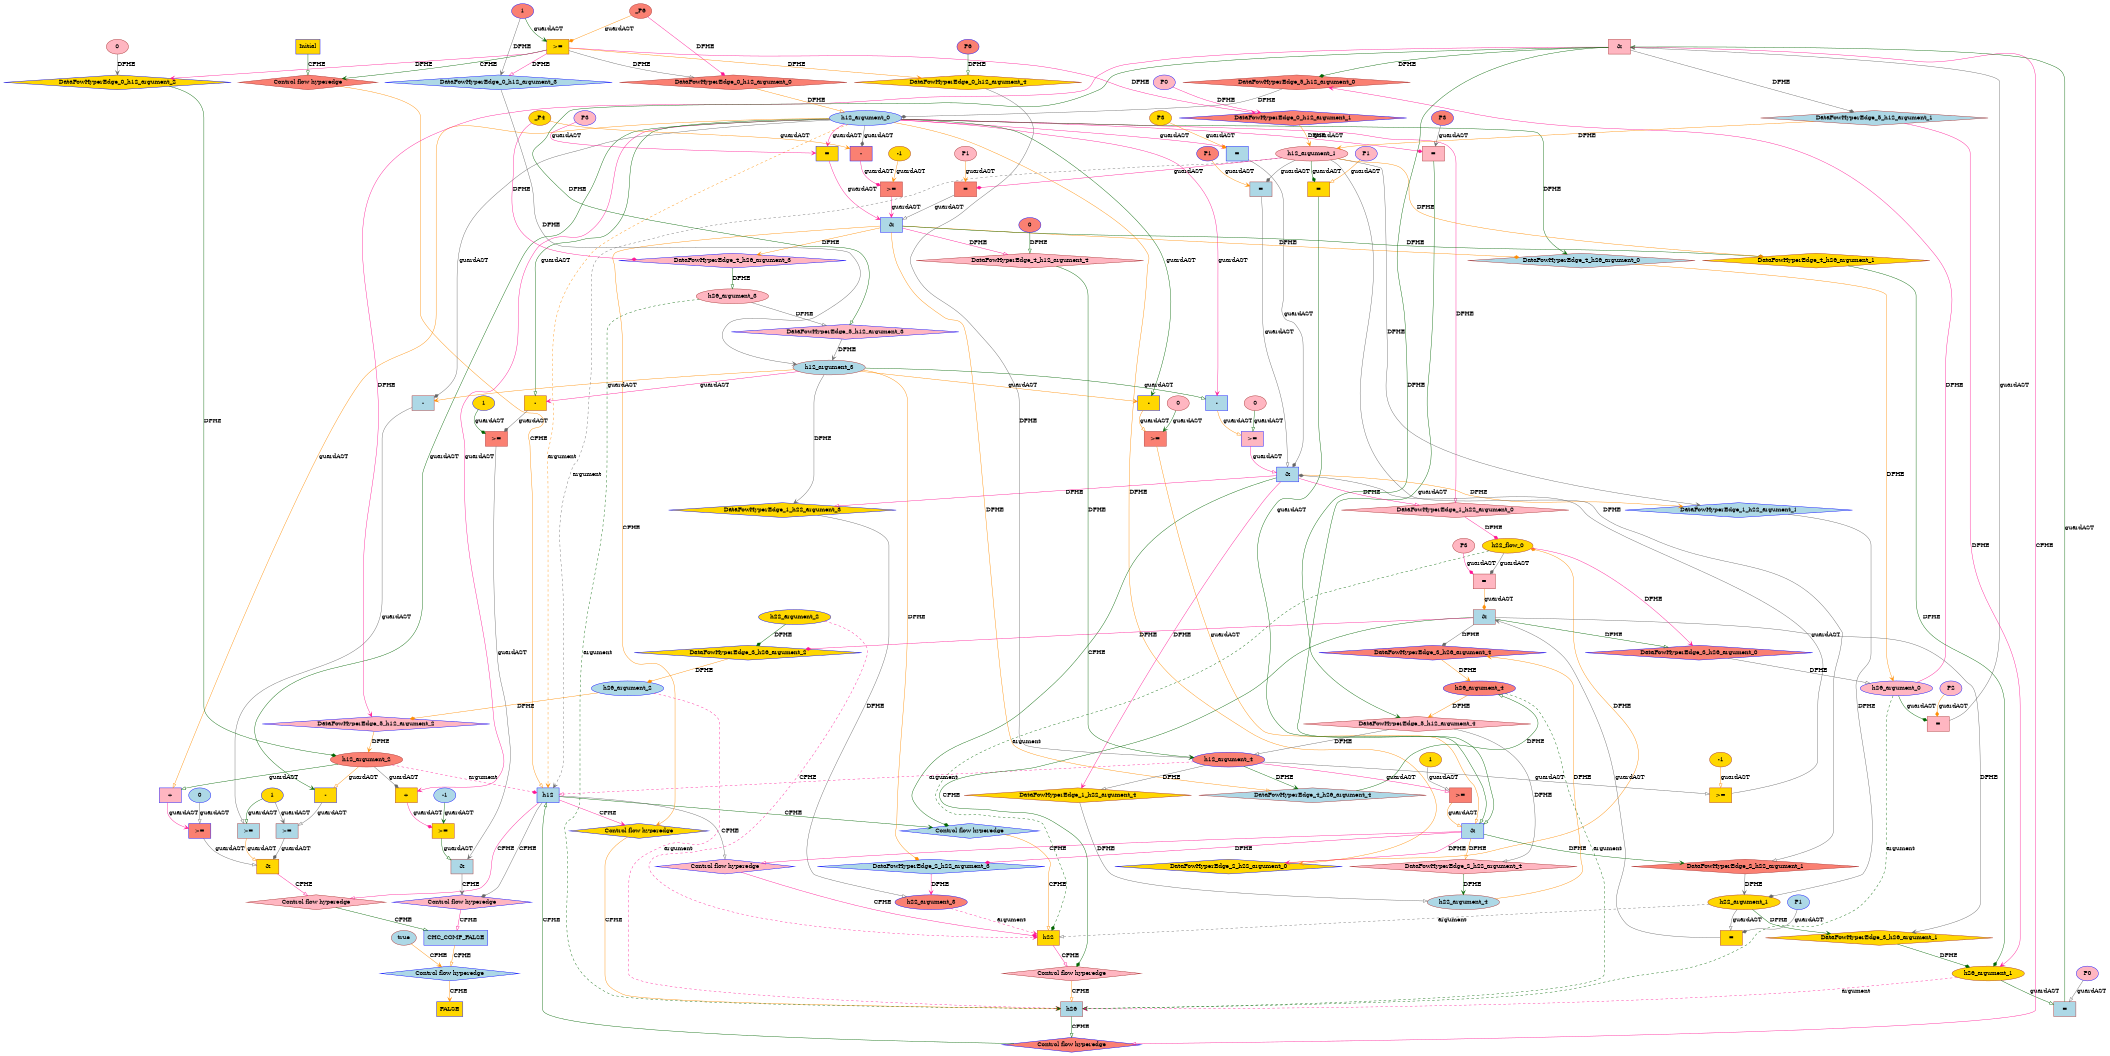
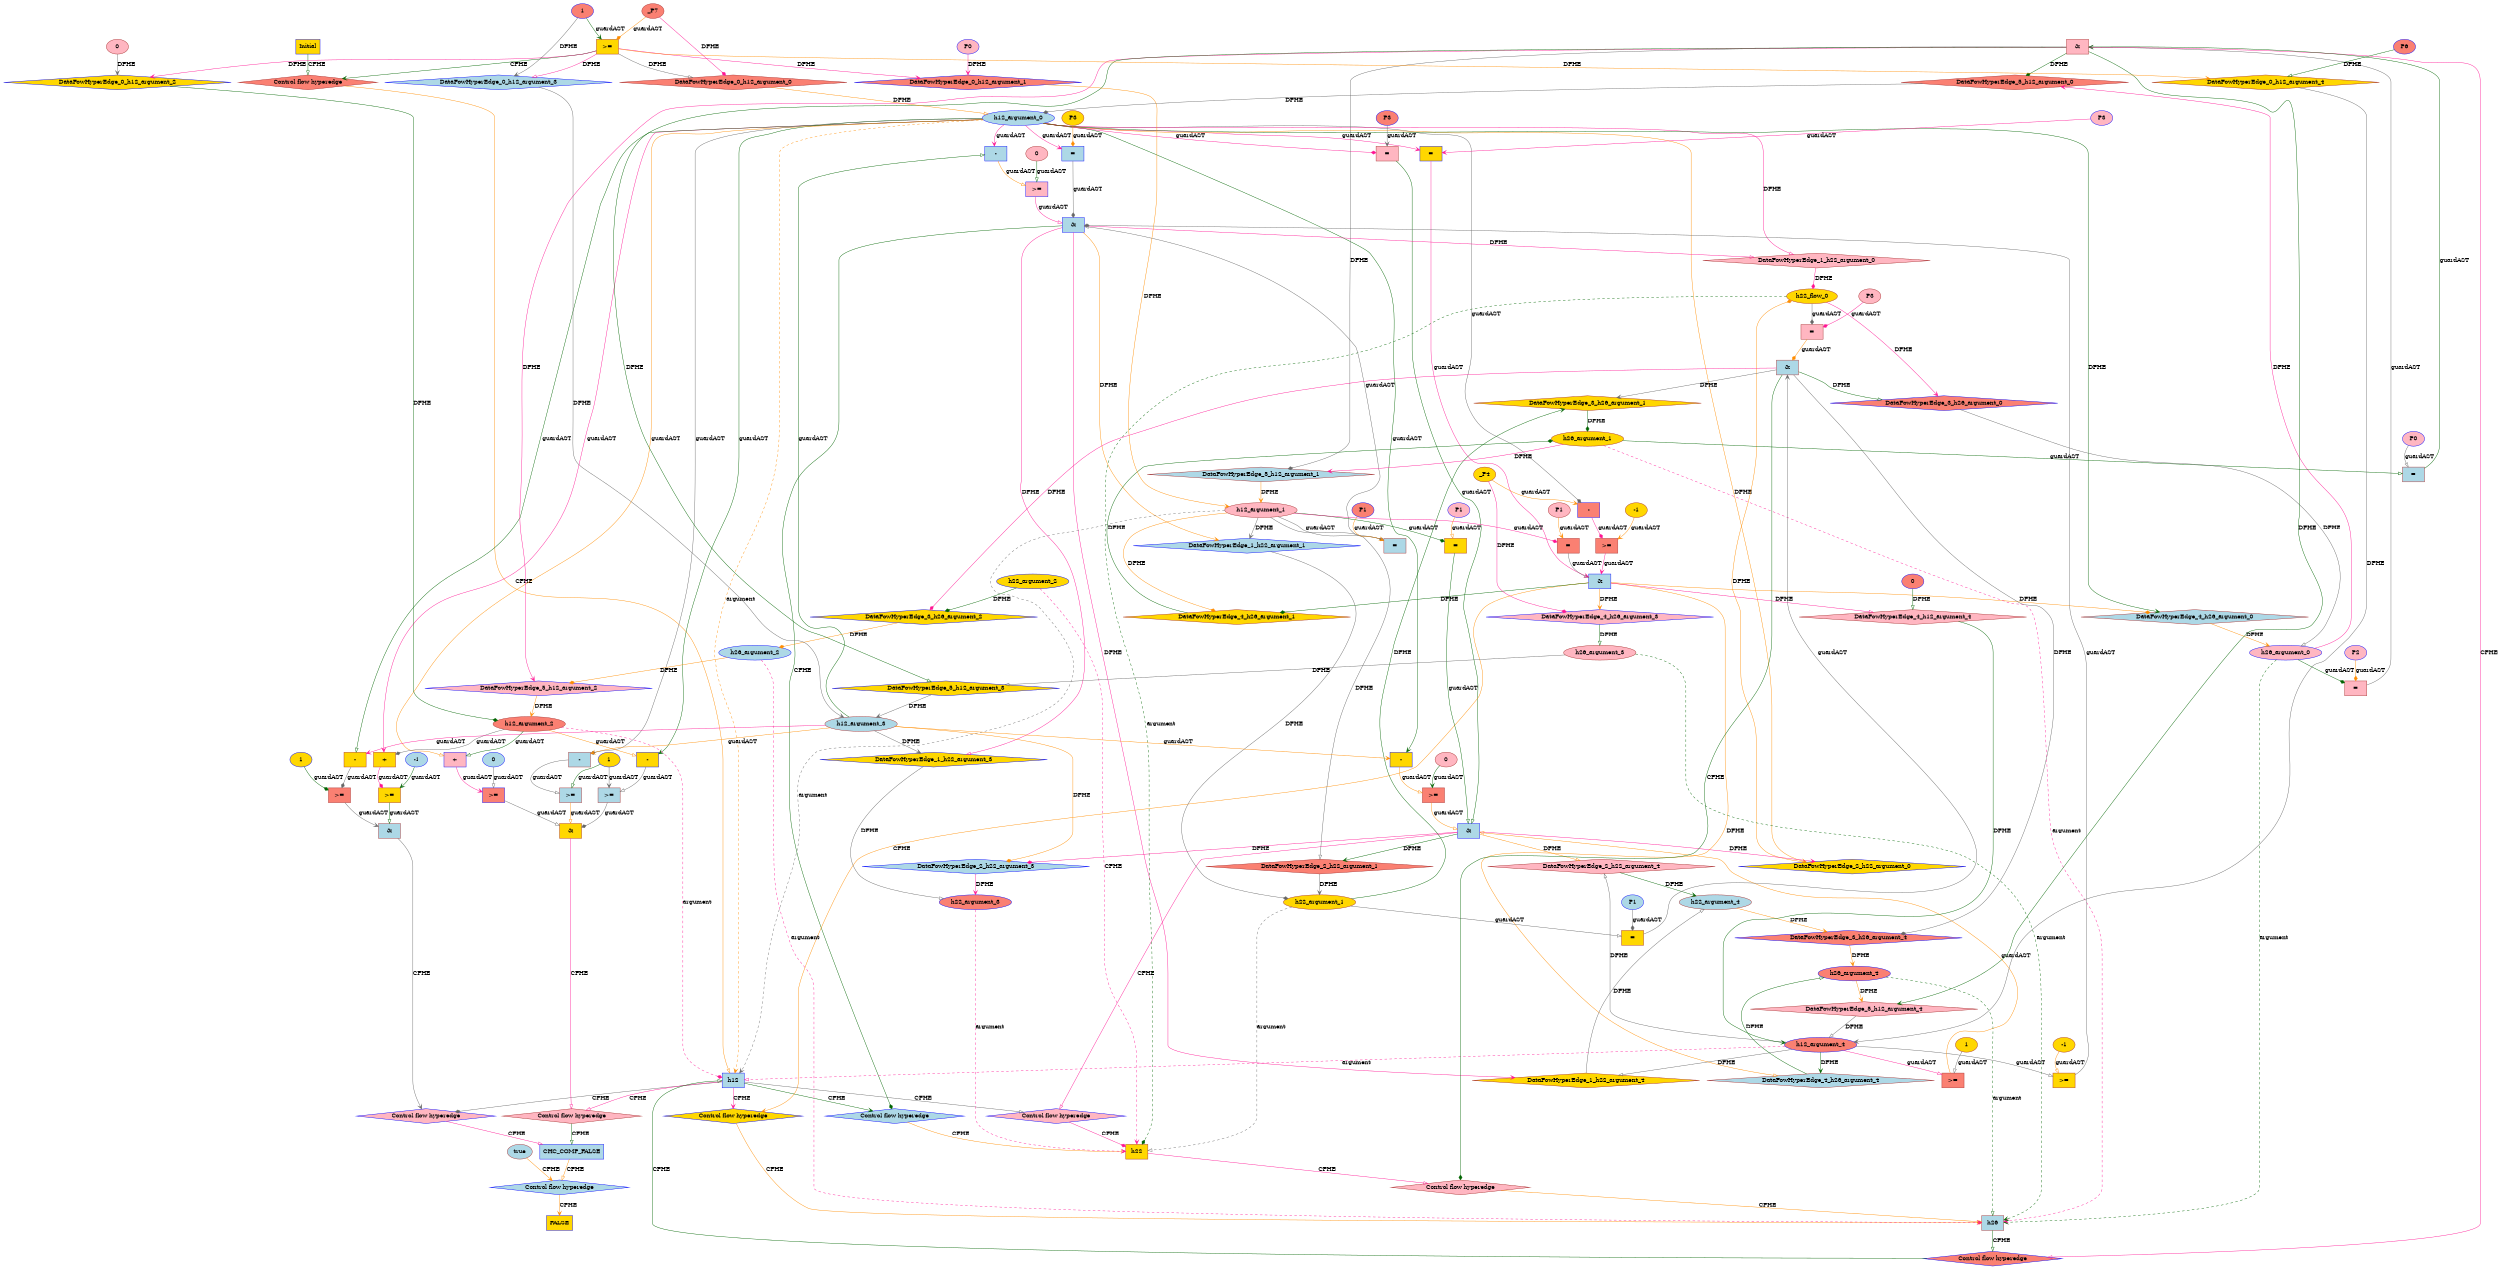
(641, 11) -> (653, 11)
(845, 332) -> (946, 688)
(1970, 529) -> (1448, 462)
(1528, 777) -> (1631, 1022)
